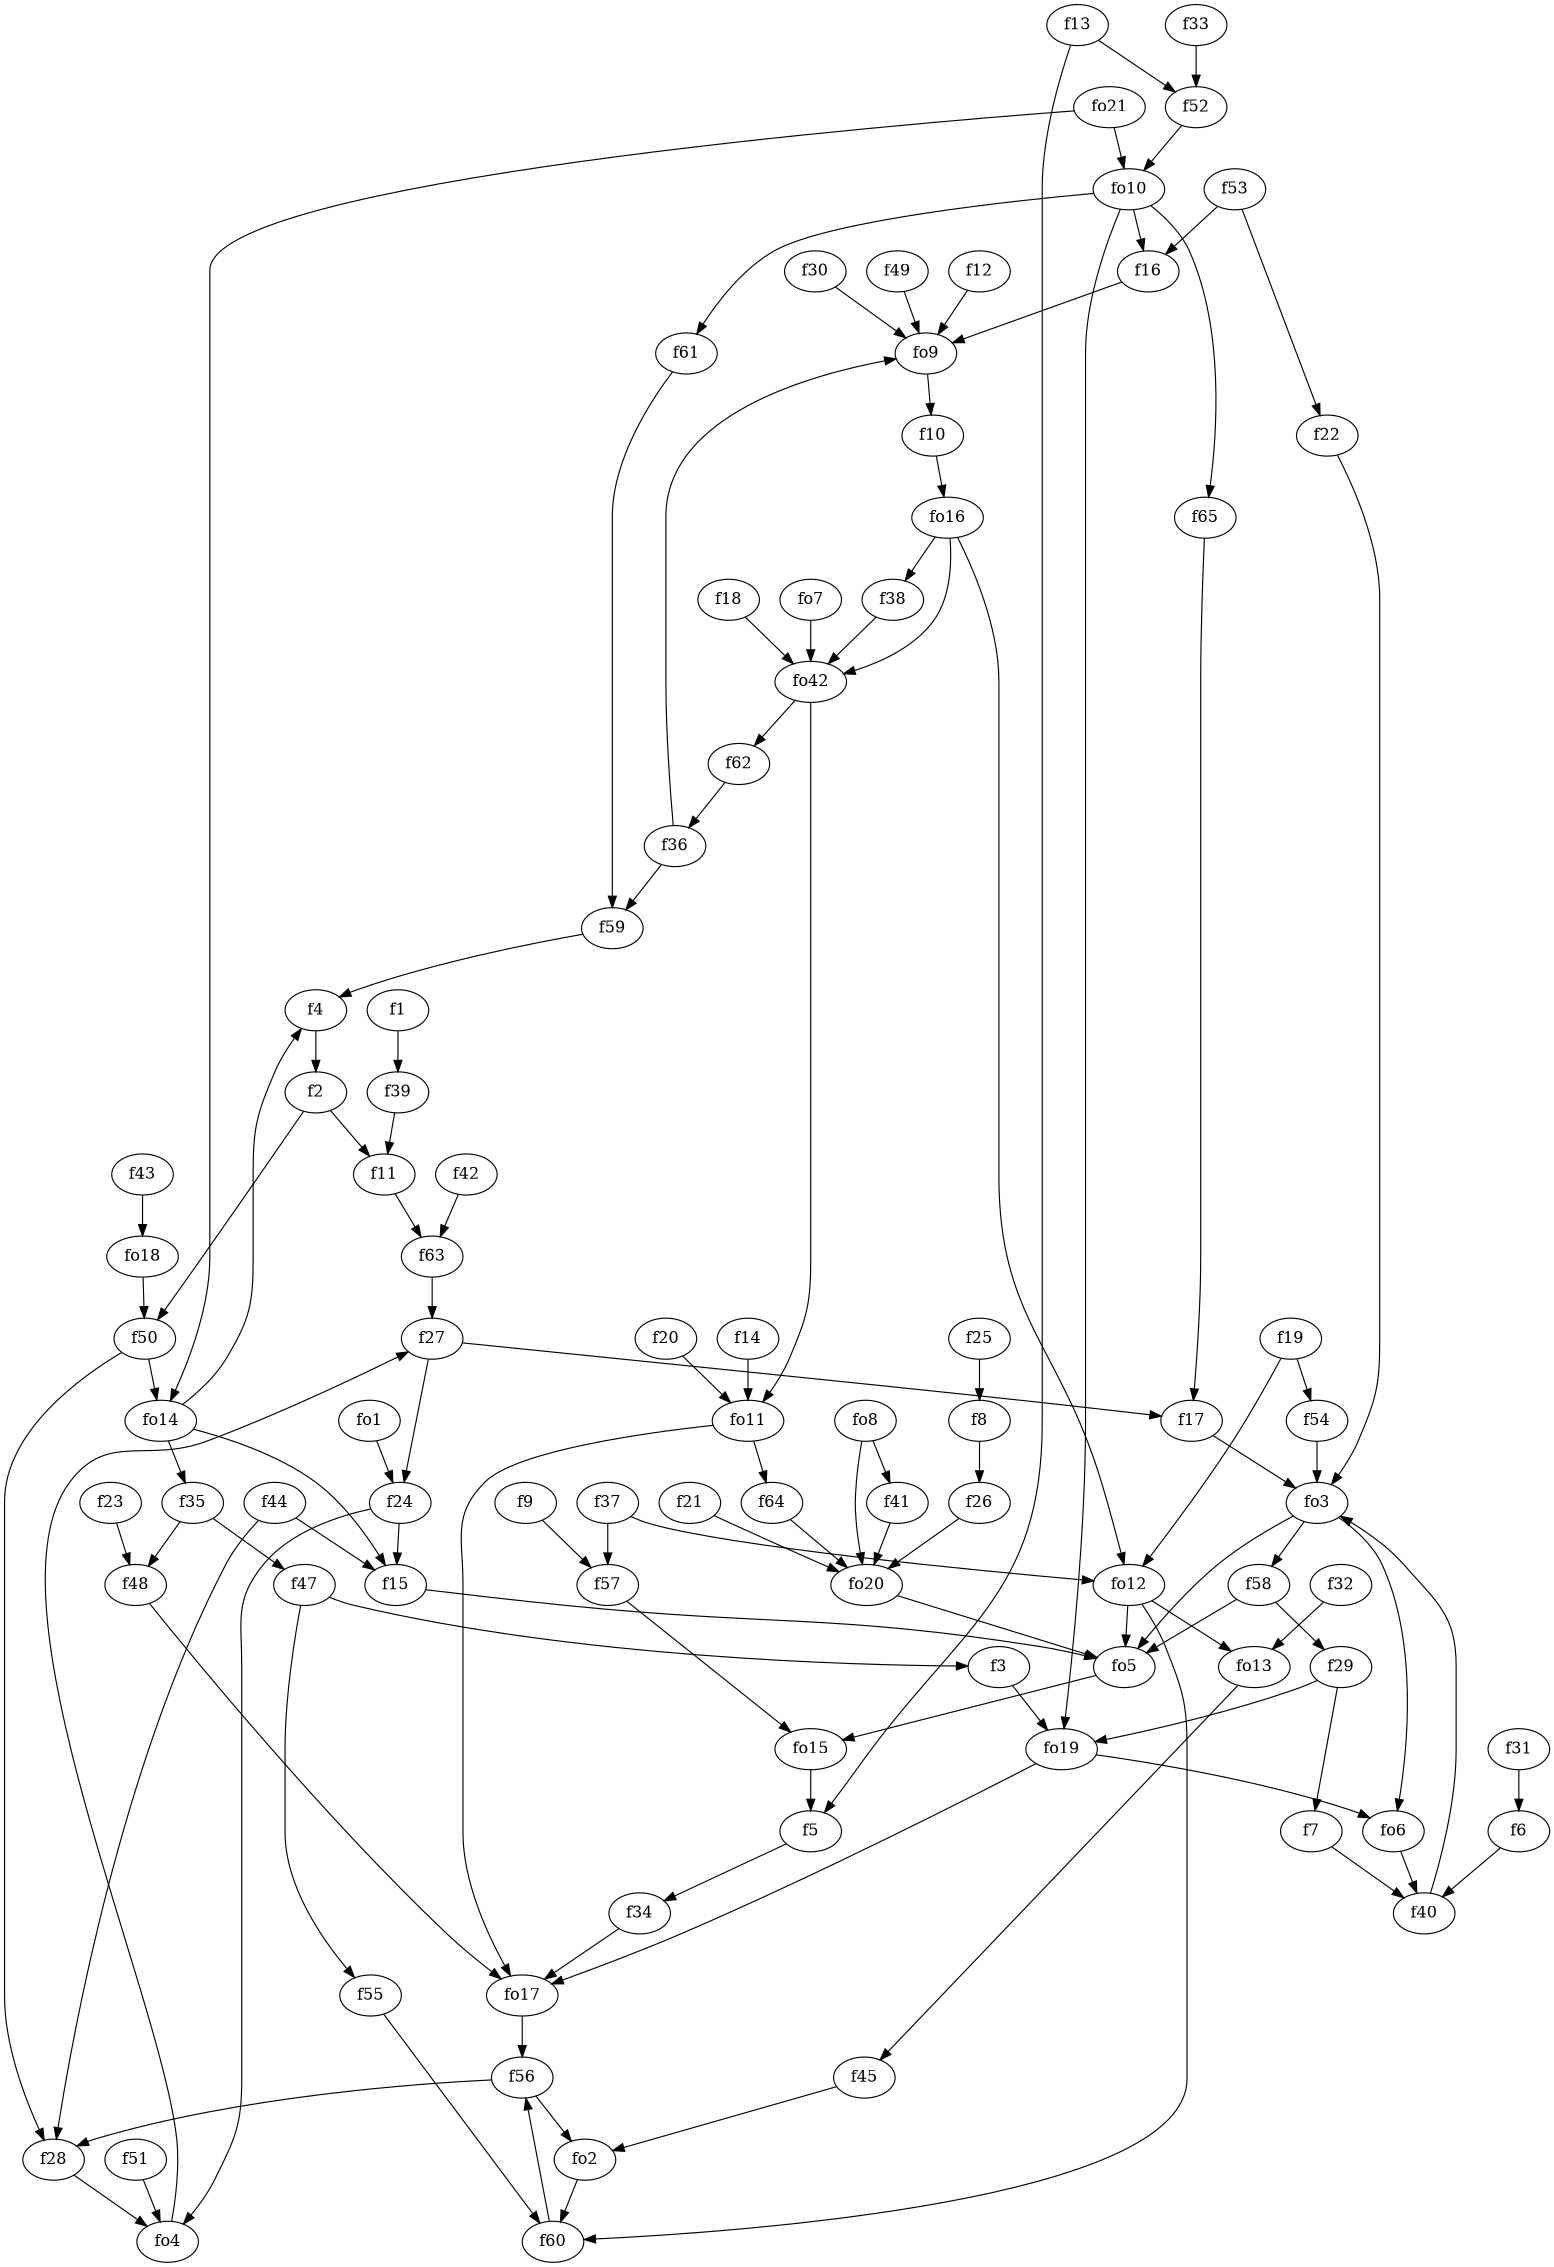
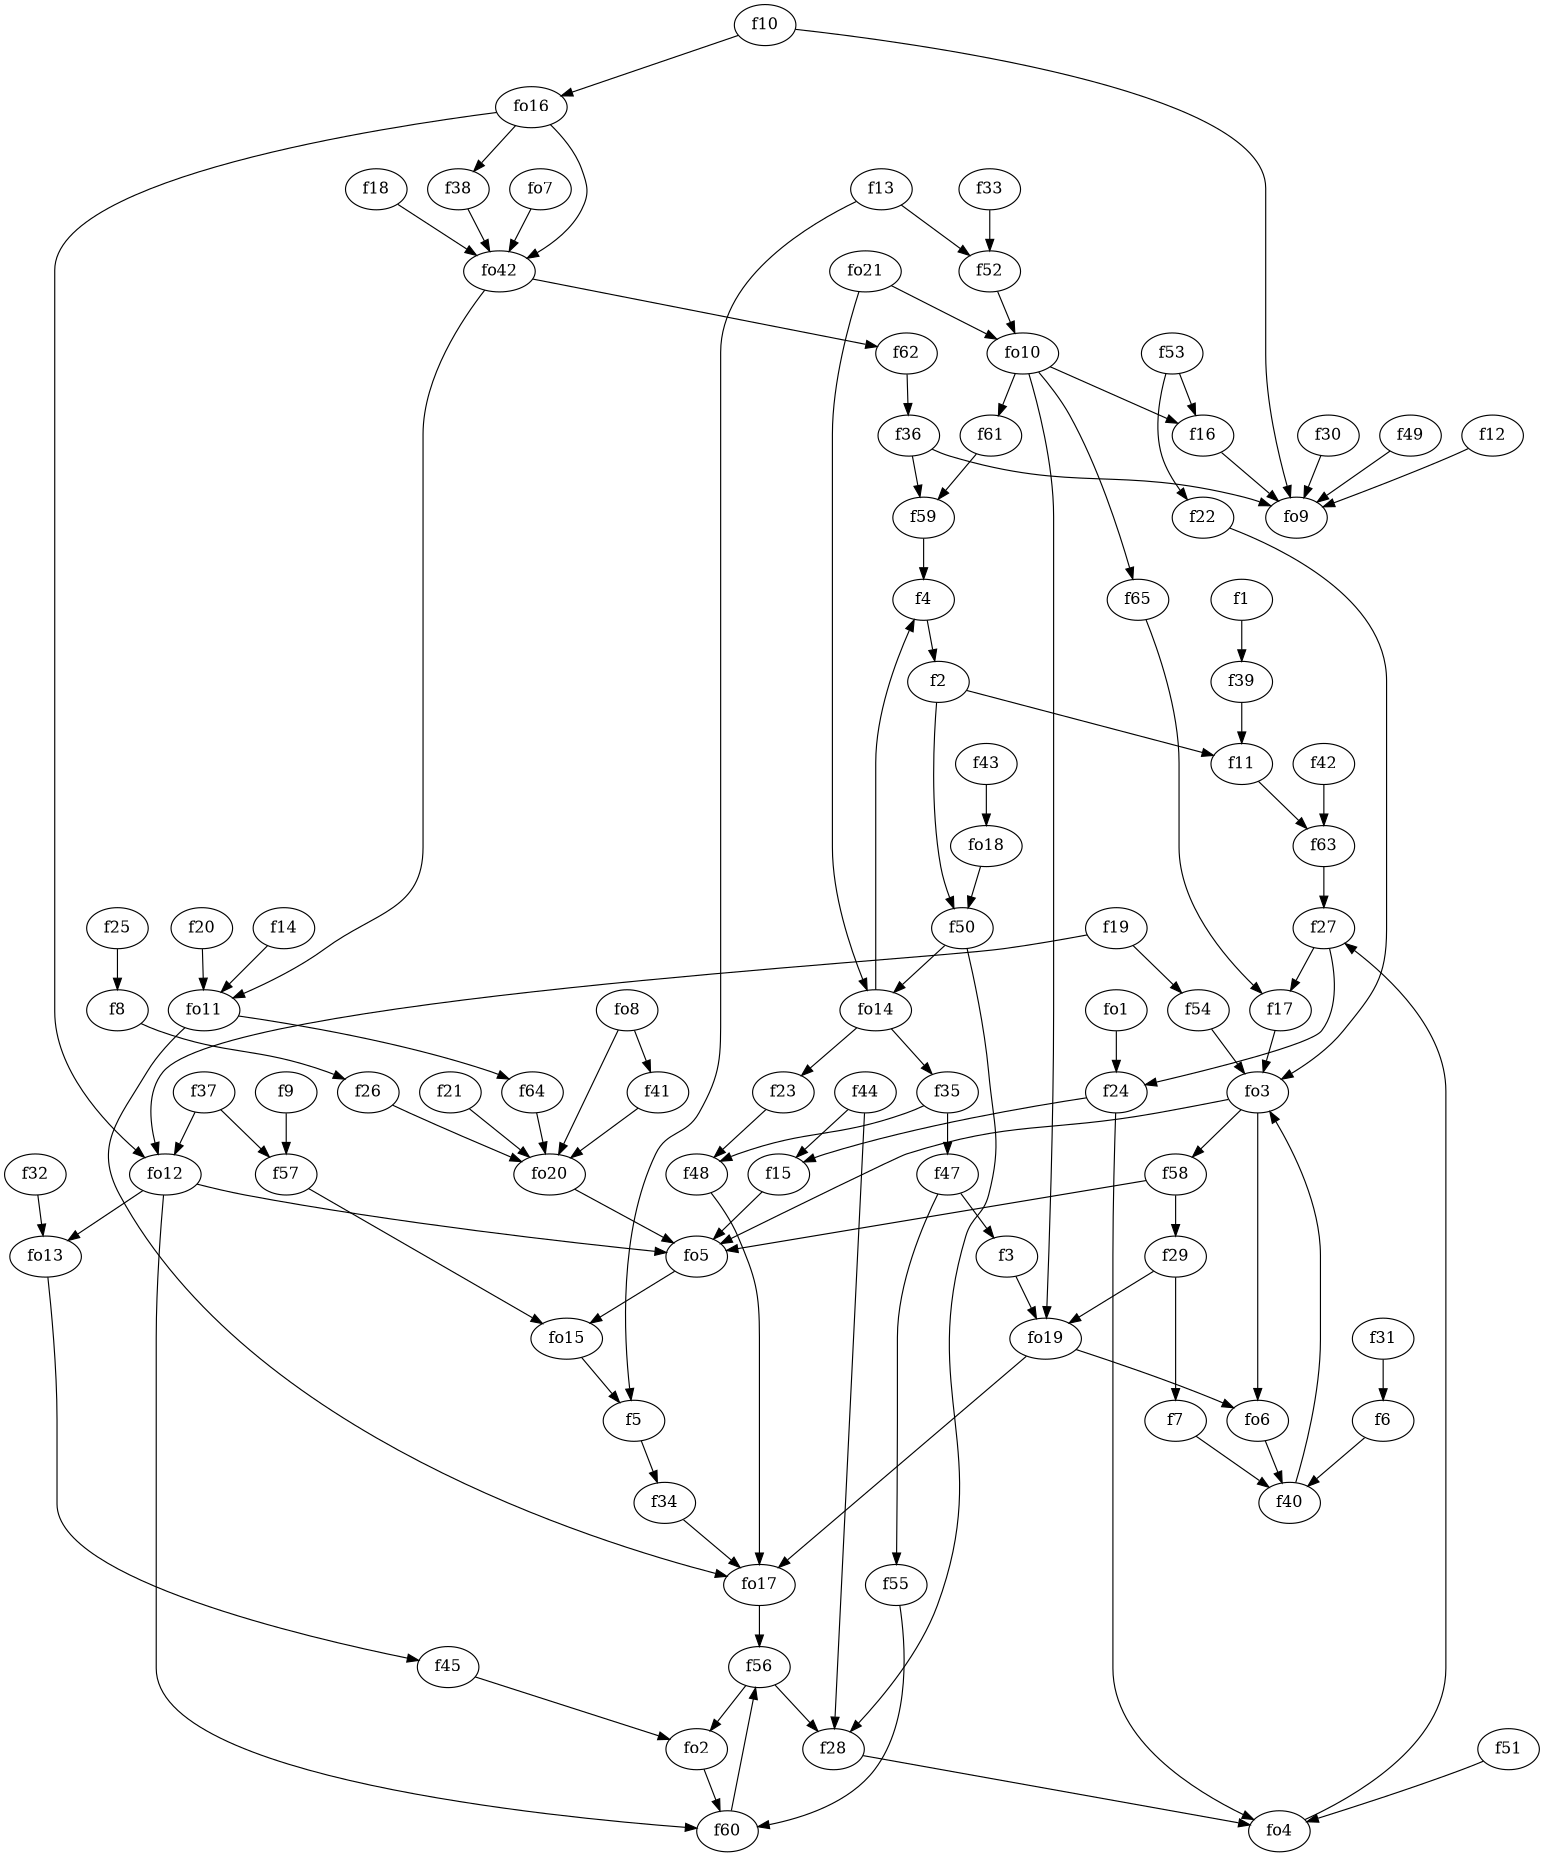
(929, 389) -> (1192, 117)
(300, 1472) -> (833, 1048)
